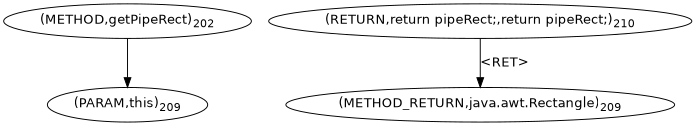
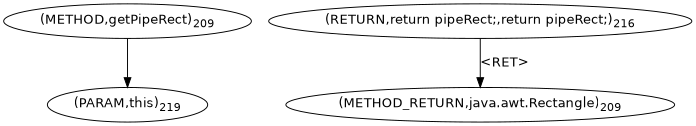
(204, 20) -> (204, 20)
(624, 20) -> (624, 20)
(170, 103) -> (170, 103)
